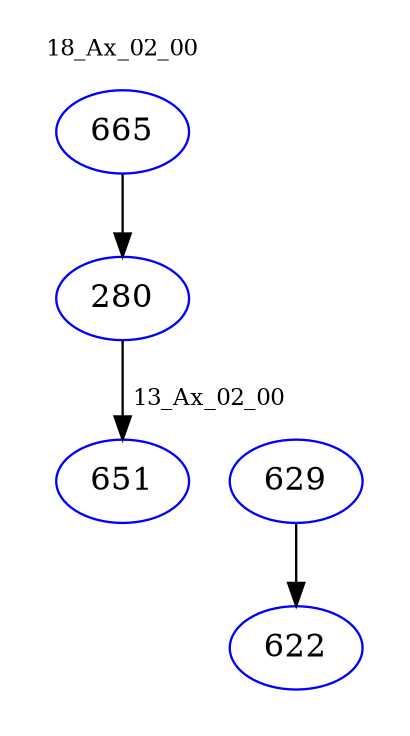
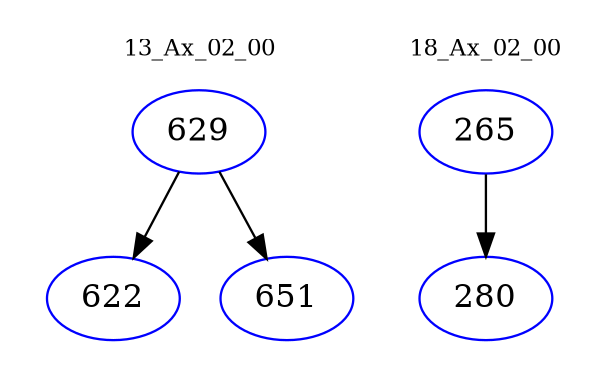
(123, 132) -> (486, 132)
(123, 391) -> (237, 205)
